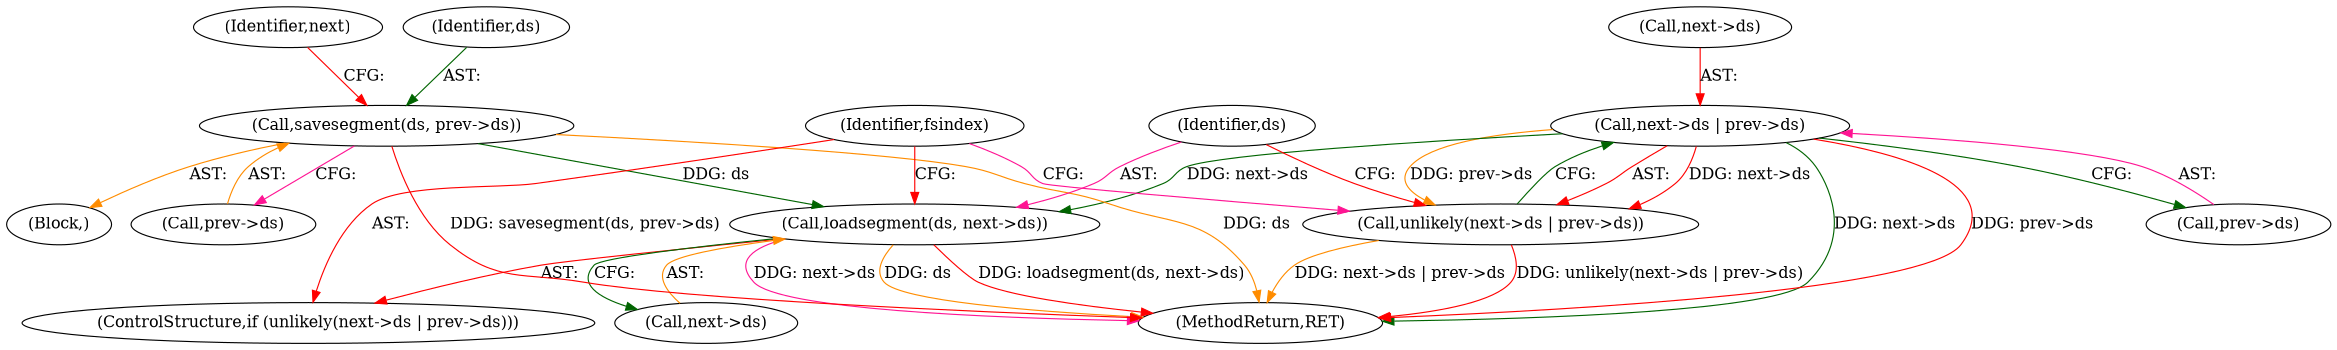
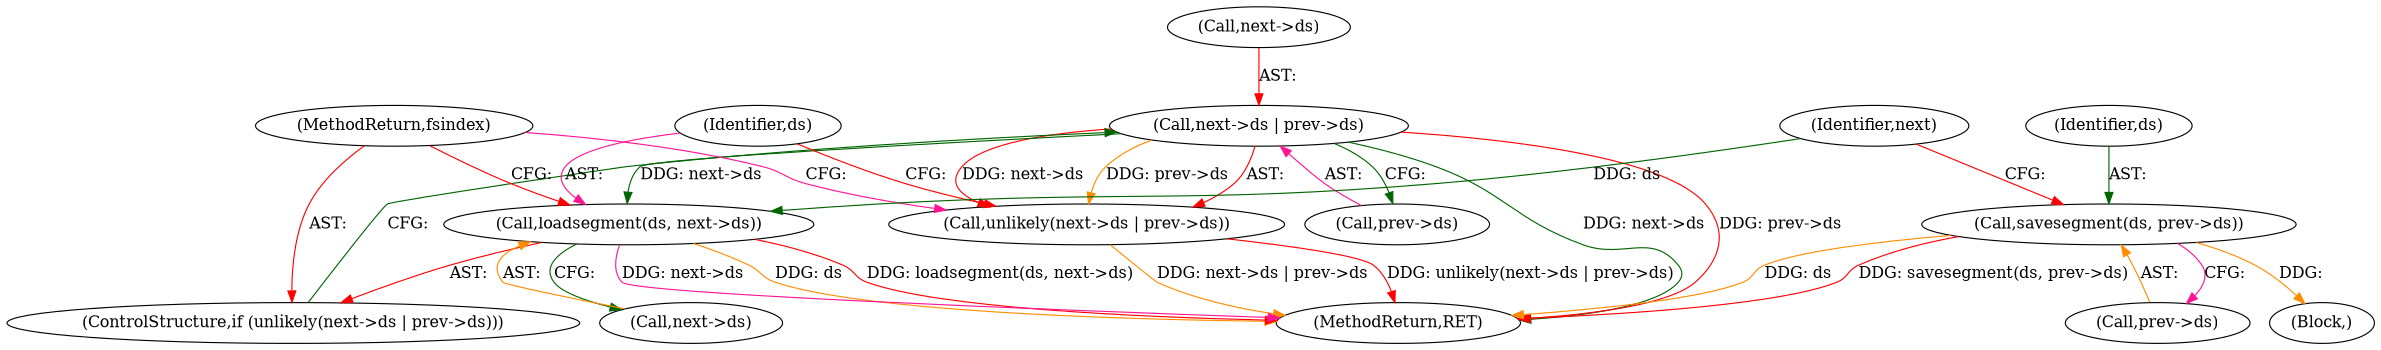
(915, 126) -> (394, 126)
(1554, 167) -> (619, 168)
(211, 175) -> (2303, 274)
(654, 176) -> (1293, 193)
